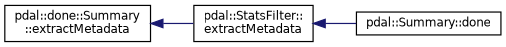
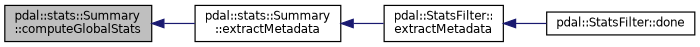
none -> (78, 23)
(78, 23) -> (268, 23)
(429, 23) -> (621, 23)
